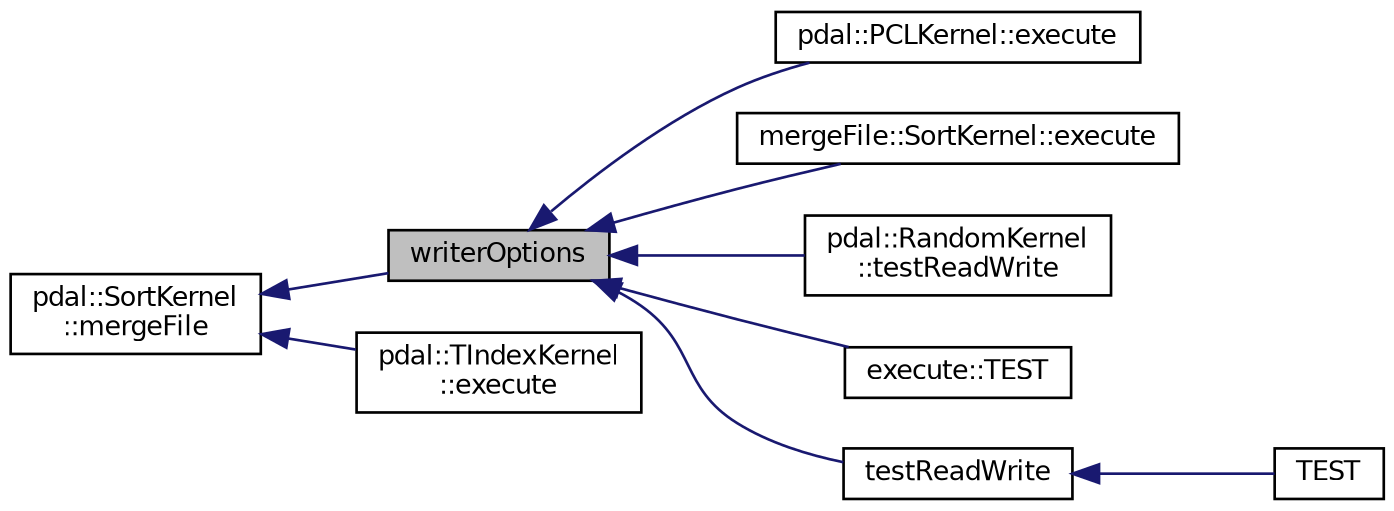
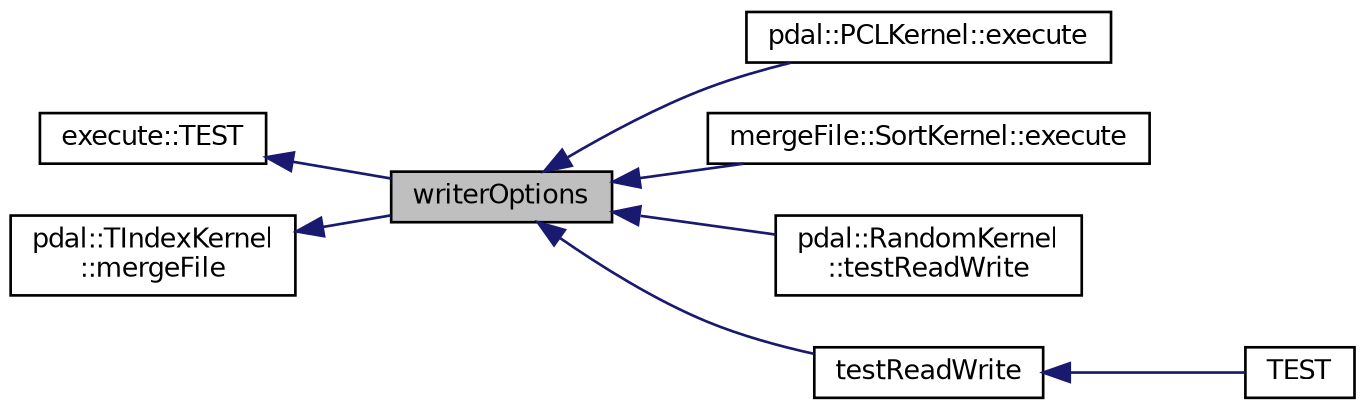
(136, 314) -> (153, 255)
(734, 319) -> (342, 170)
(499, 373) -> none
